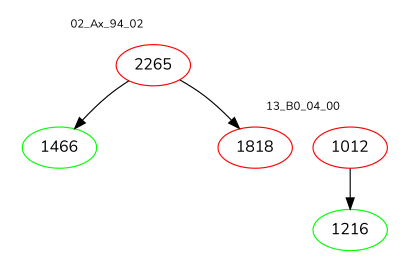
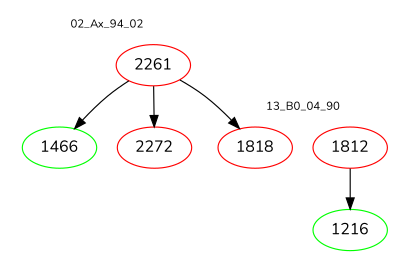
(153, 65) -> (153, 65)
(303, 107) -> (303, 107)
none -> (155, 148)
(350, 148) -> (350, 148)
